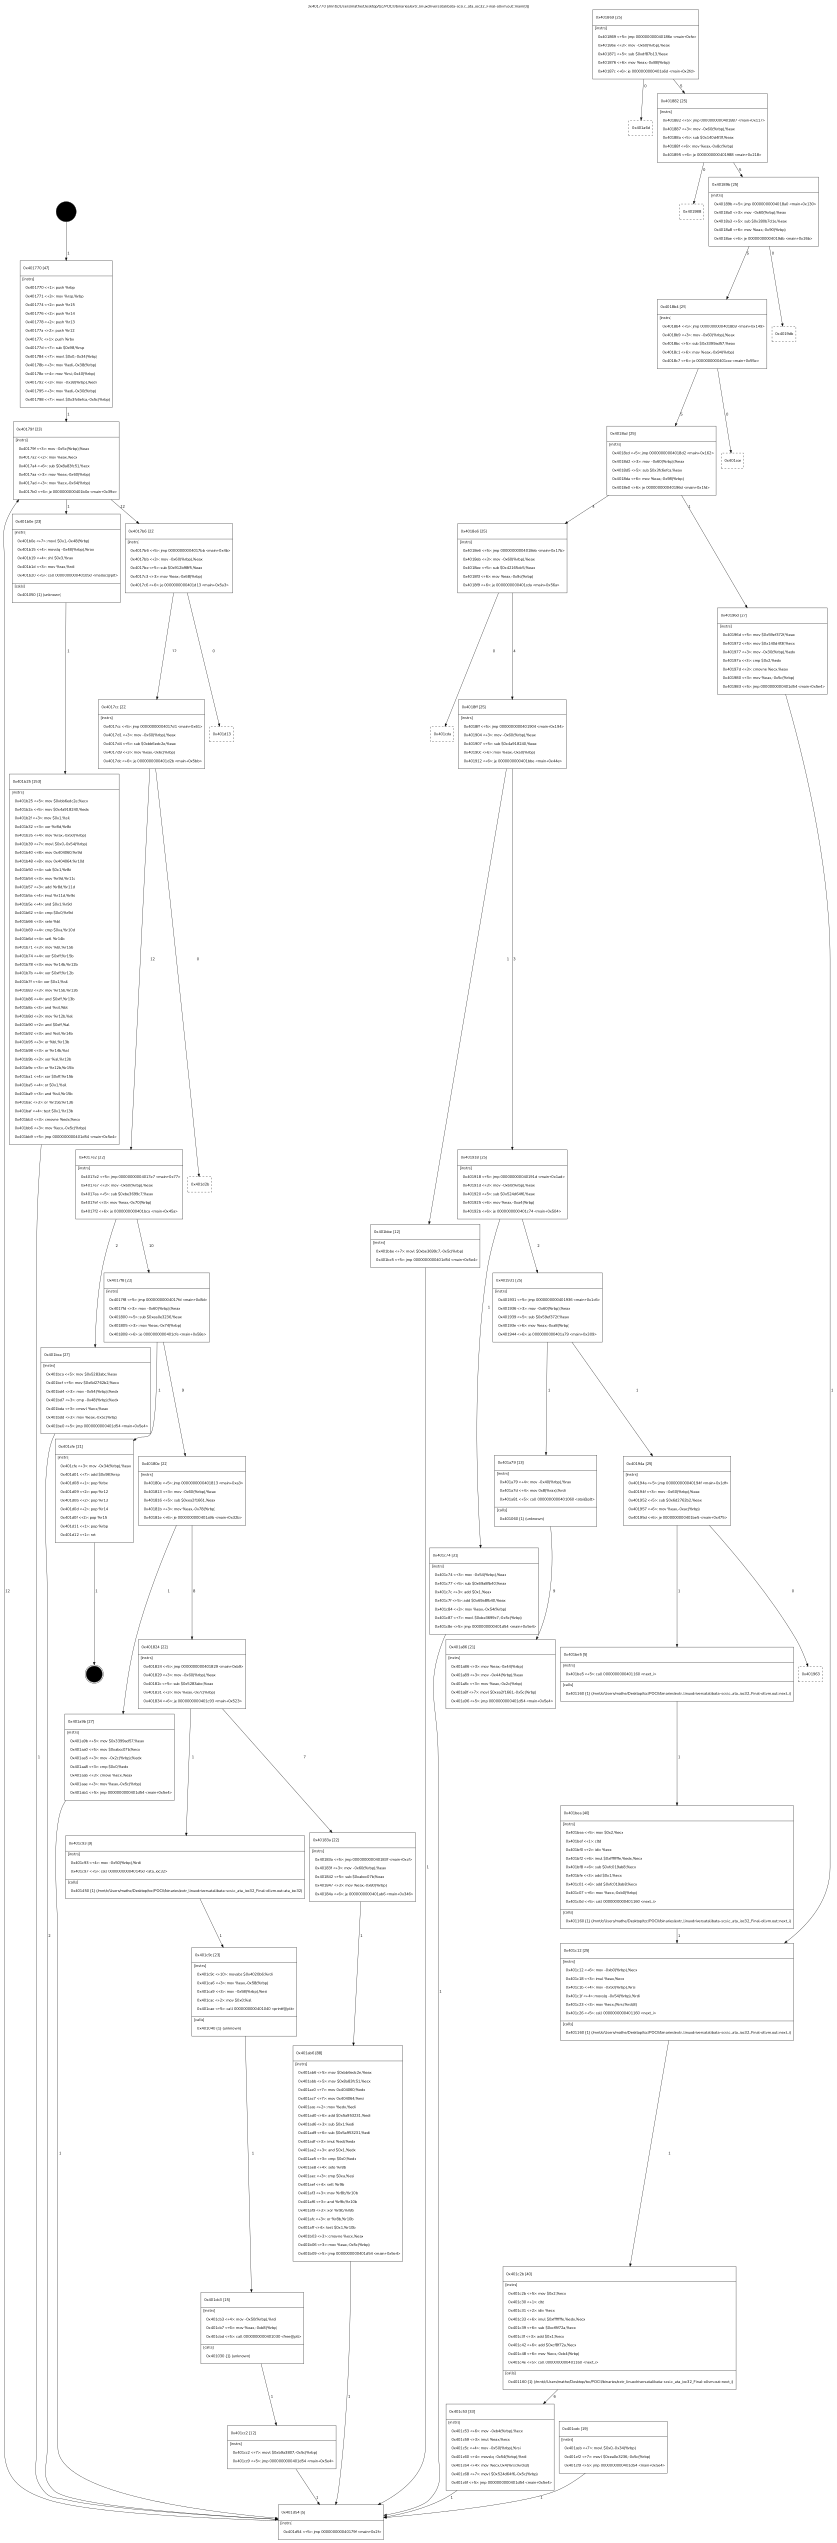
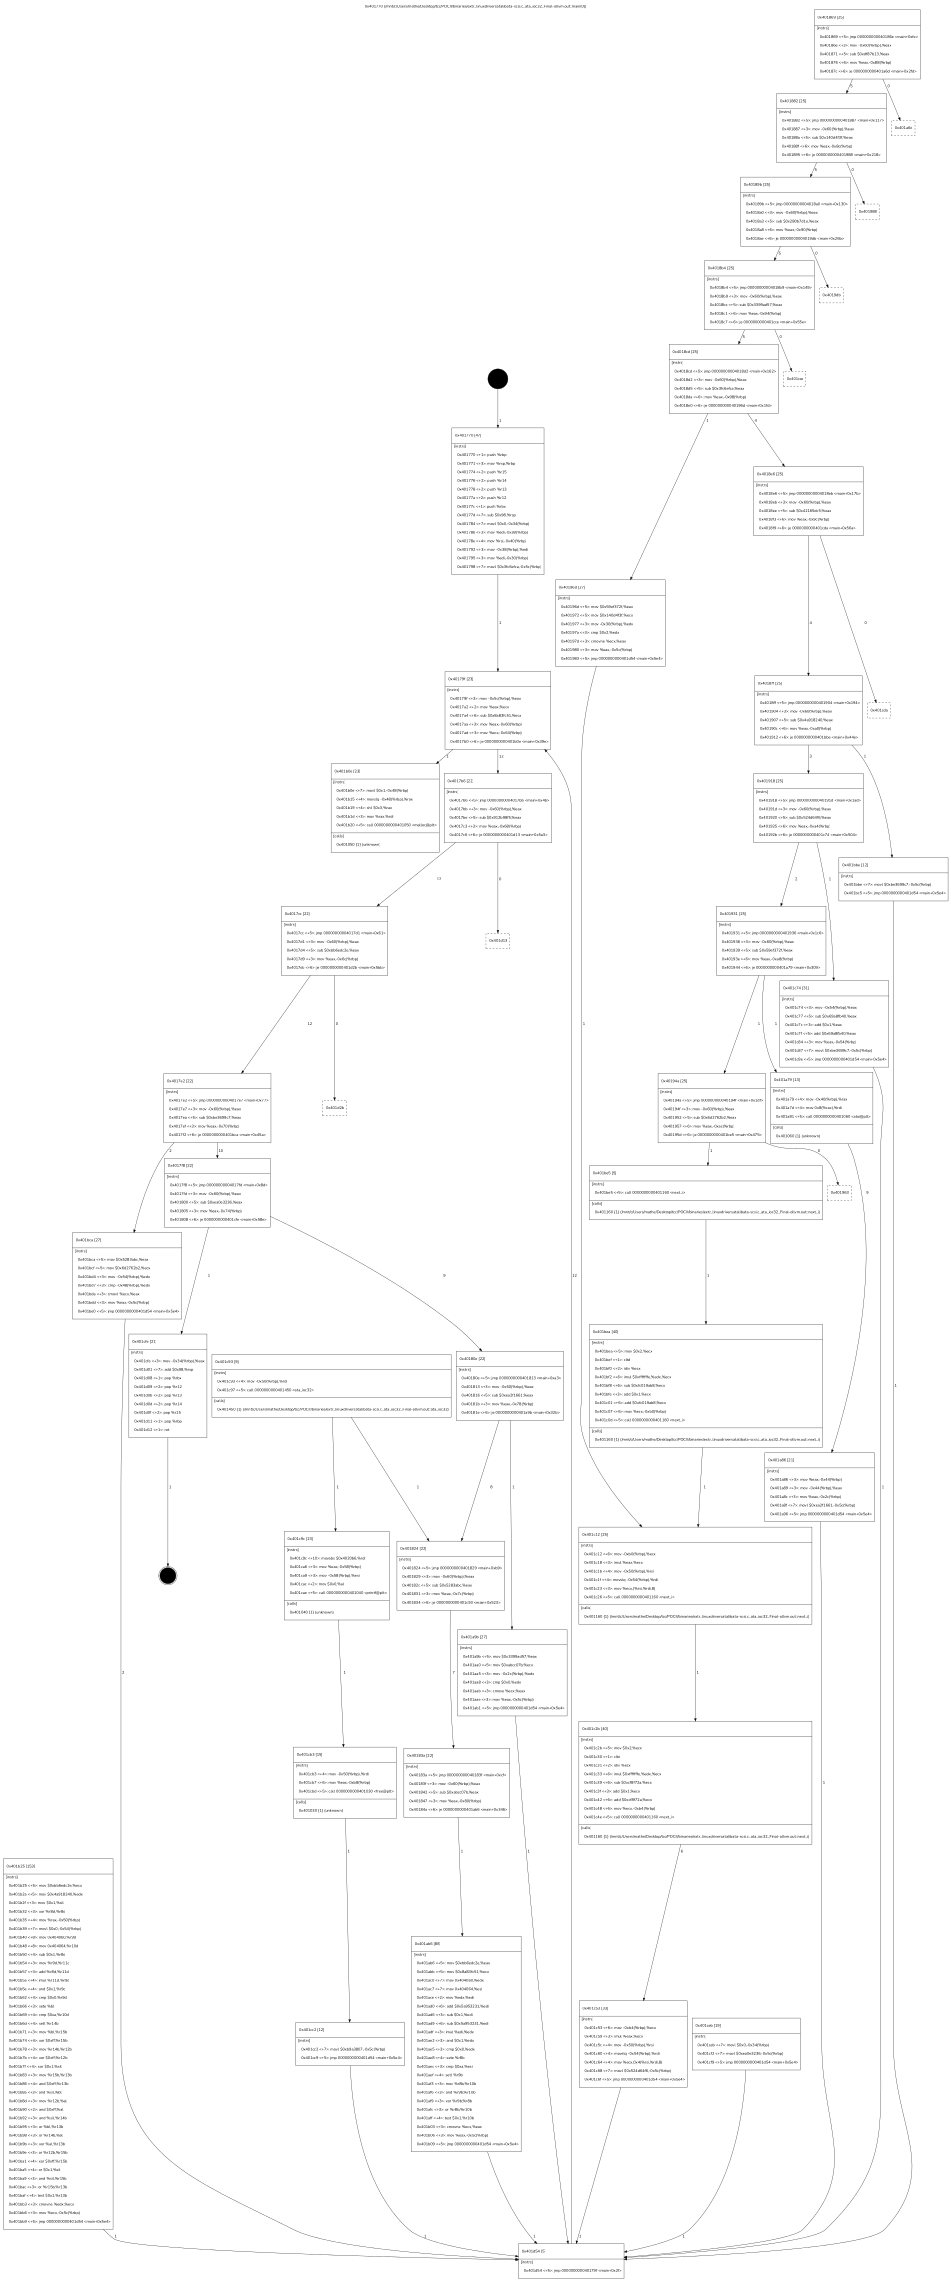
(66, 687) -> none
(189, 1771) -> (389, 1478)
none -> (822, 1970)
